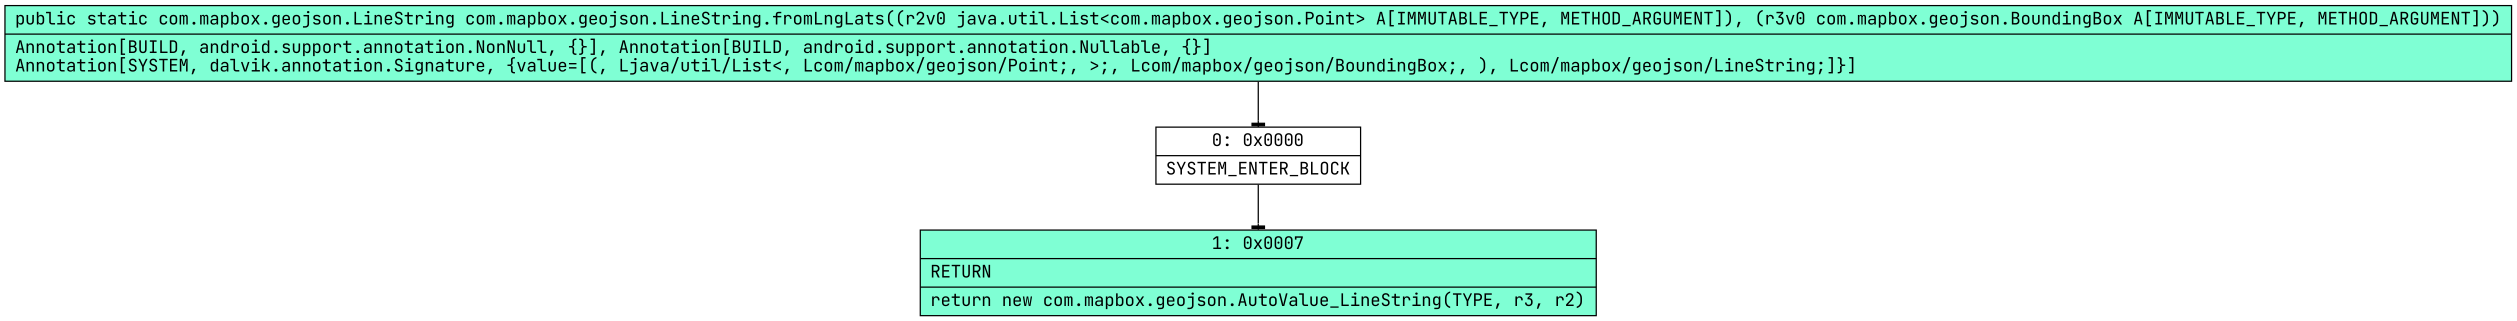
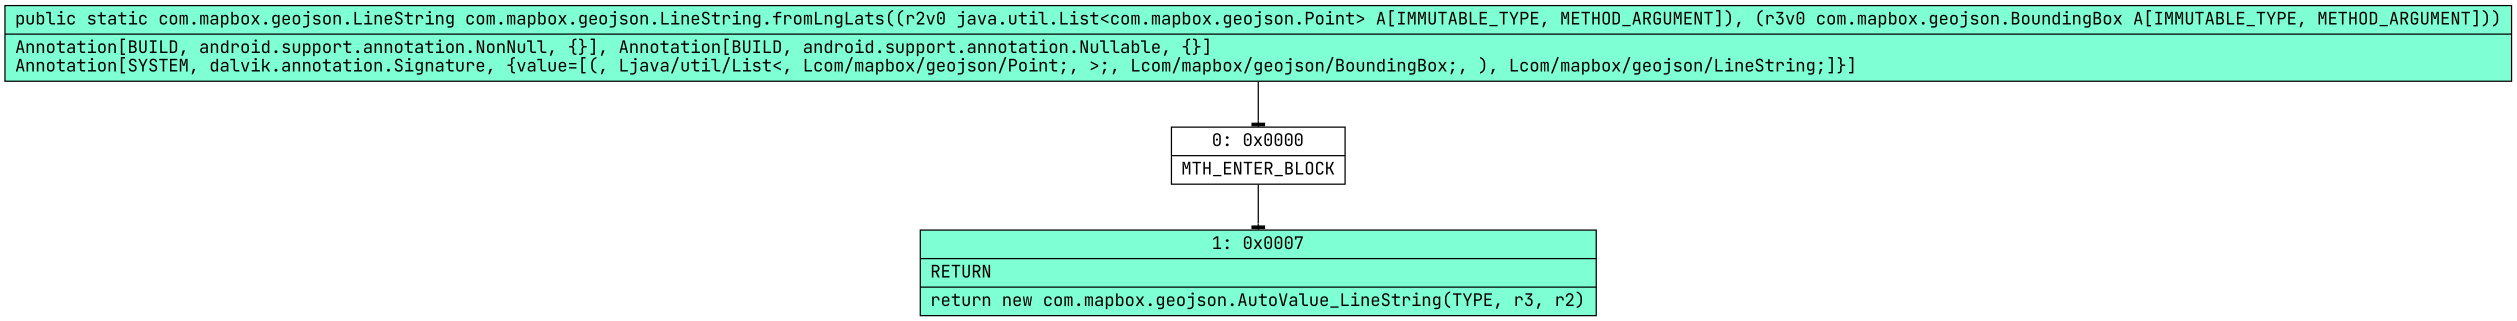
(1258, 169) -> (1258, 169)
